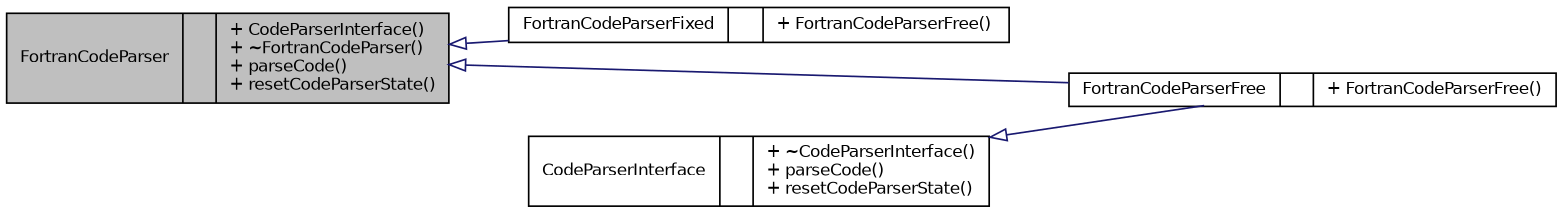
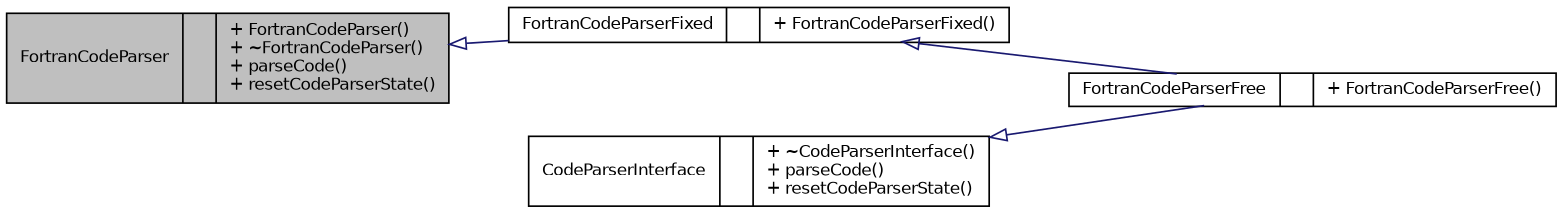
(884, 24) -> (884, 24)
(328, 30) -> (320, 30)
(767, 74) -> (1048, 59)
